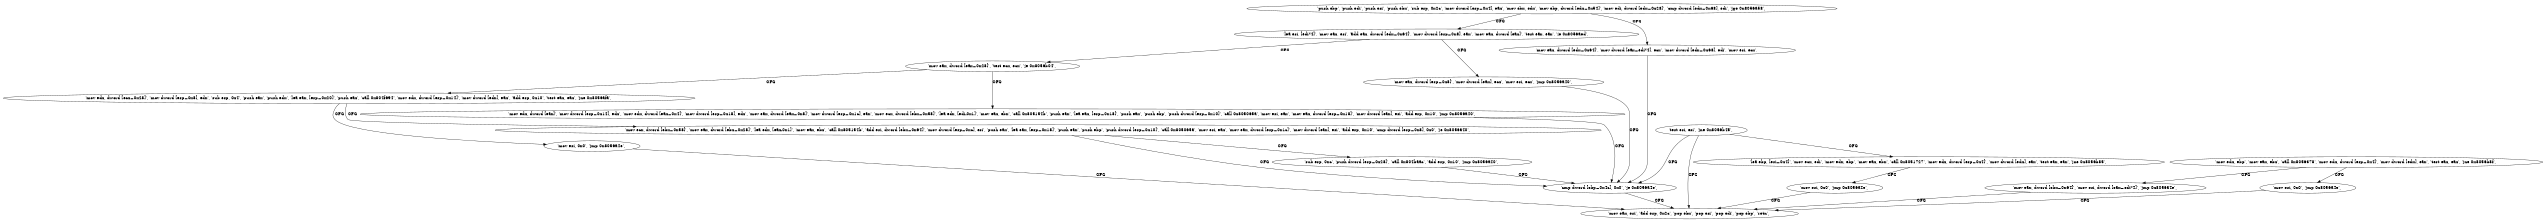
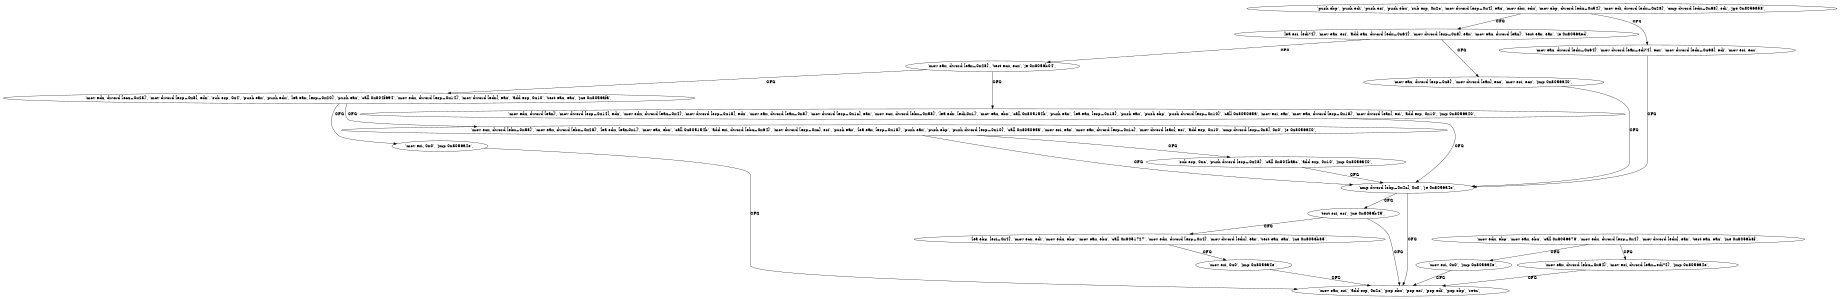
(1666, 160) -> (1382, 200)
